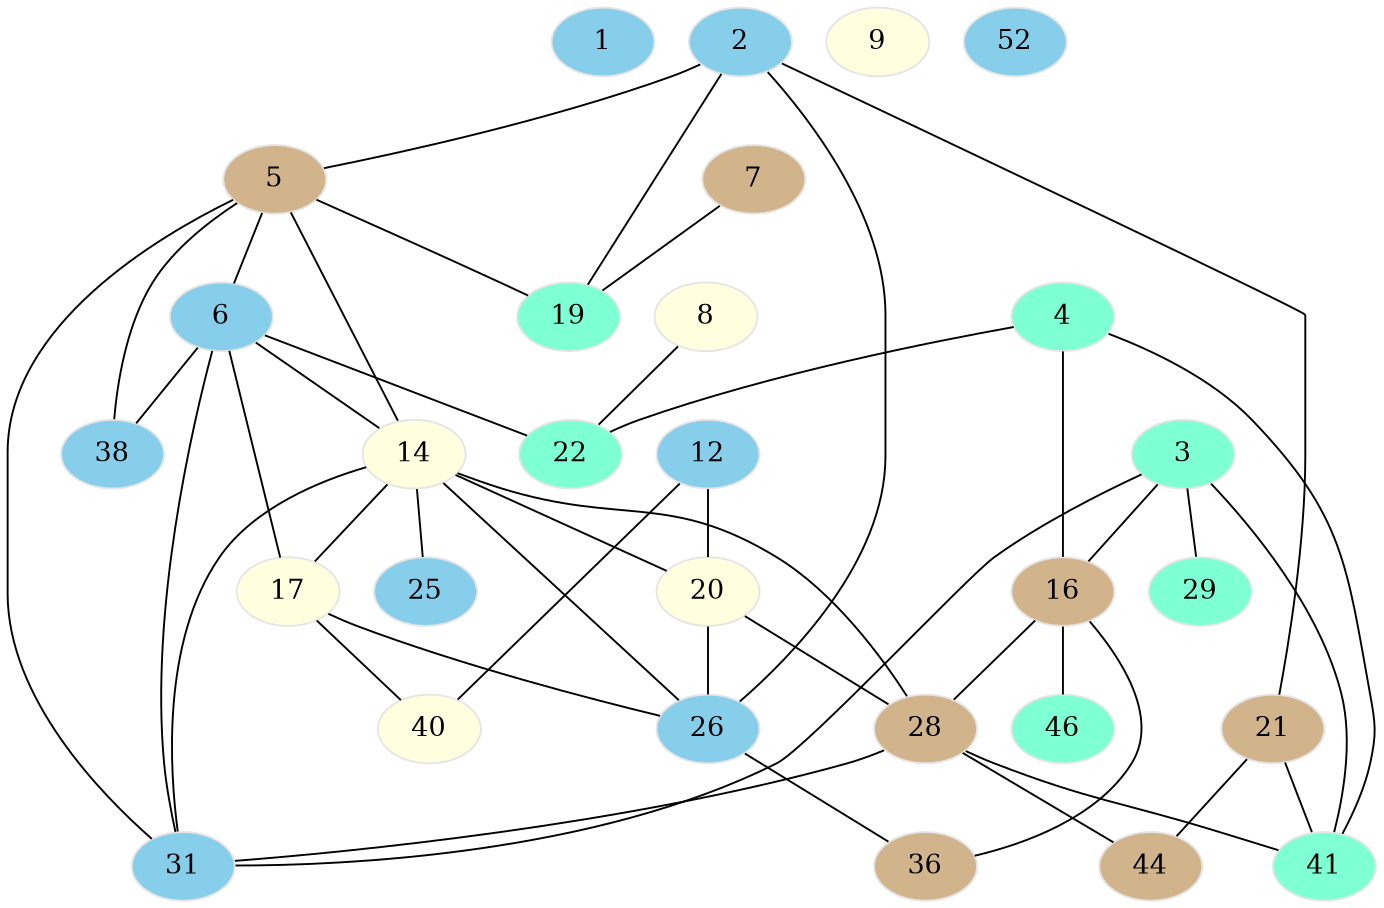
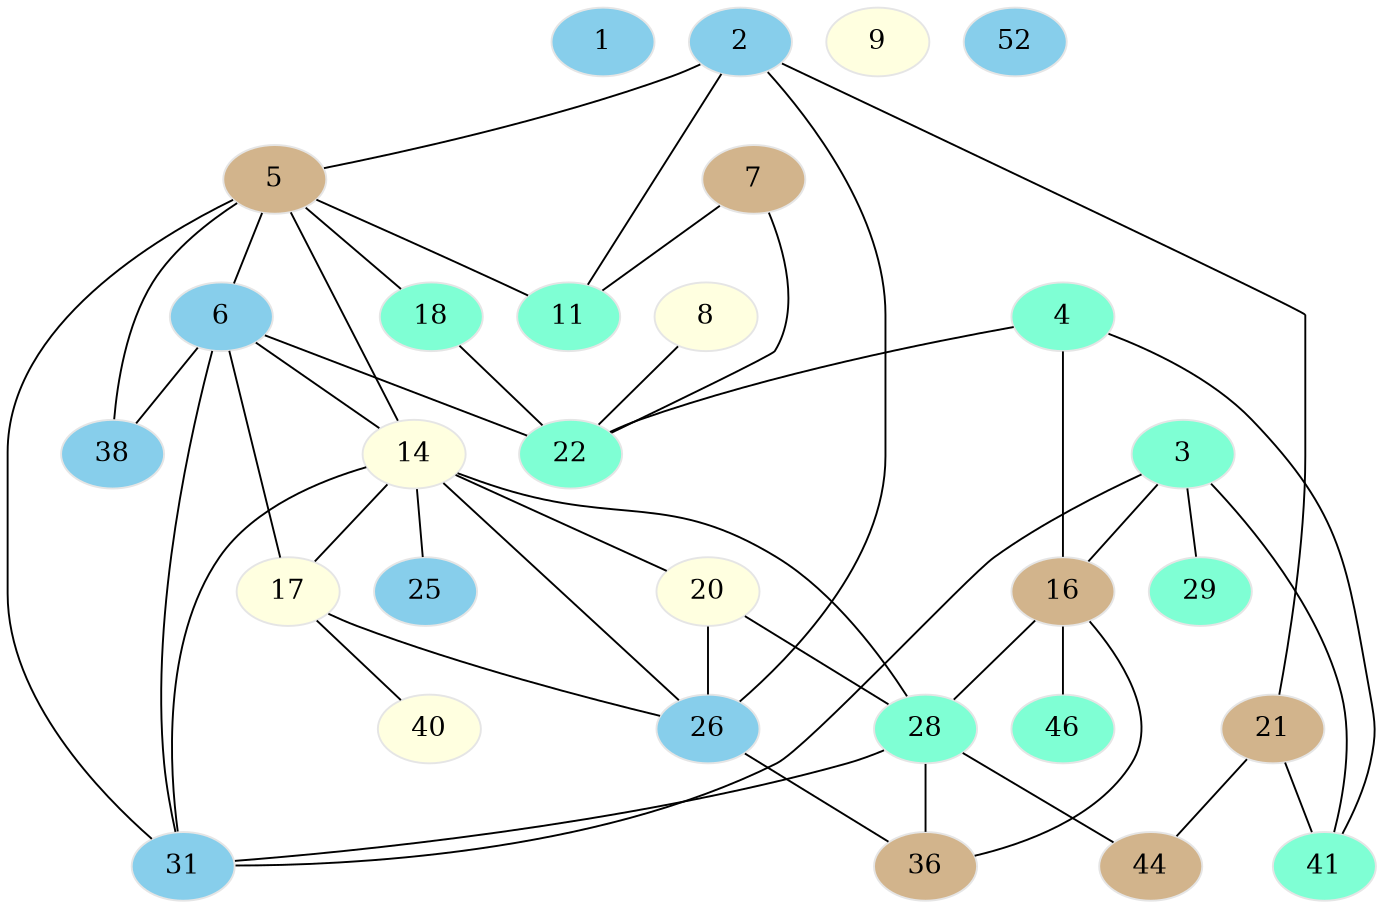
none -> (431, 317)
(569, 317) -> (569, 317)
none -> (758, 361)
(708, 454) -> none
(926, 729) -> (926, 729)
(1121, 804) -> (926, 798)
